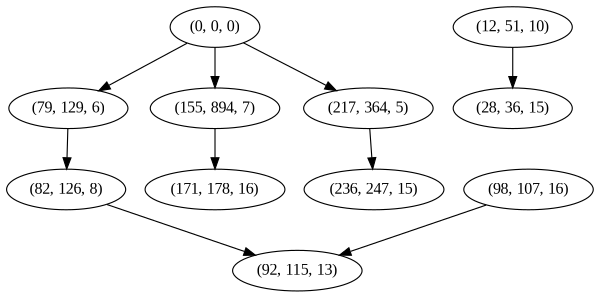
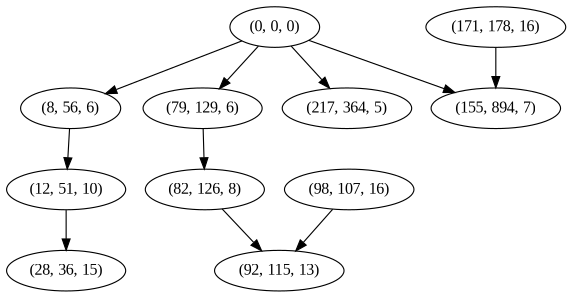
none -> (71, 108)
(215, 143) -> (496, 62)
(374, 189) -> none
